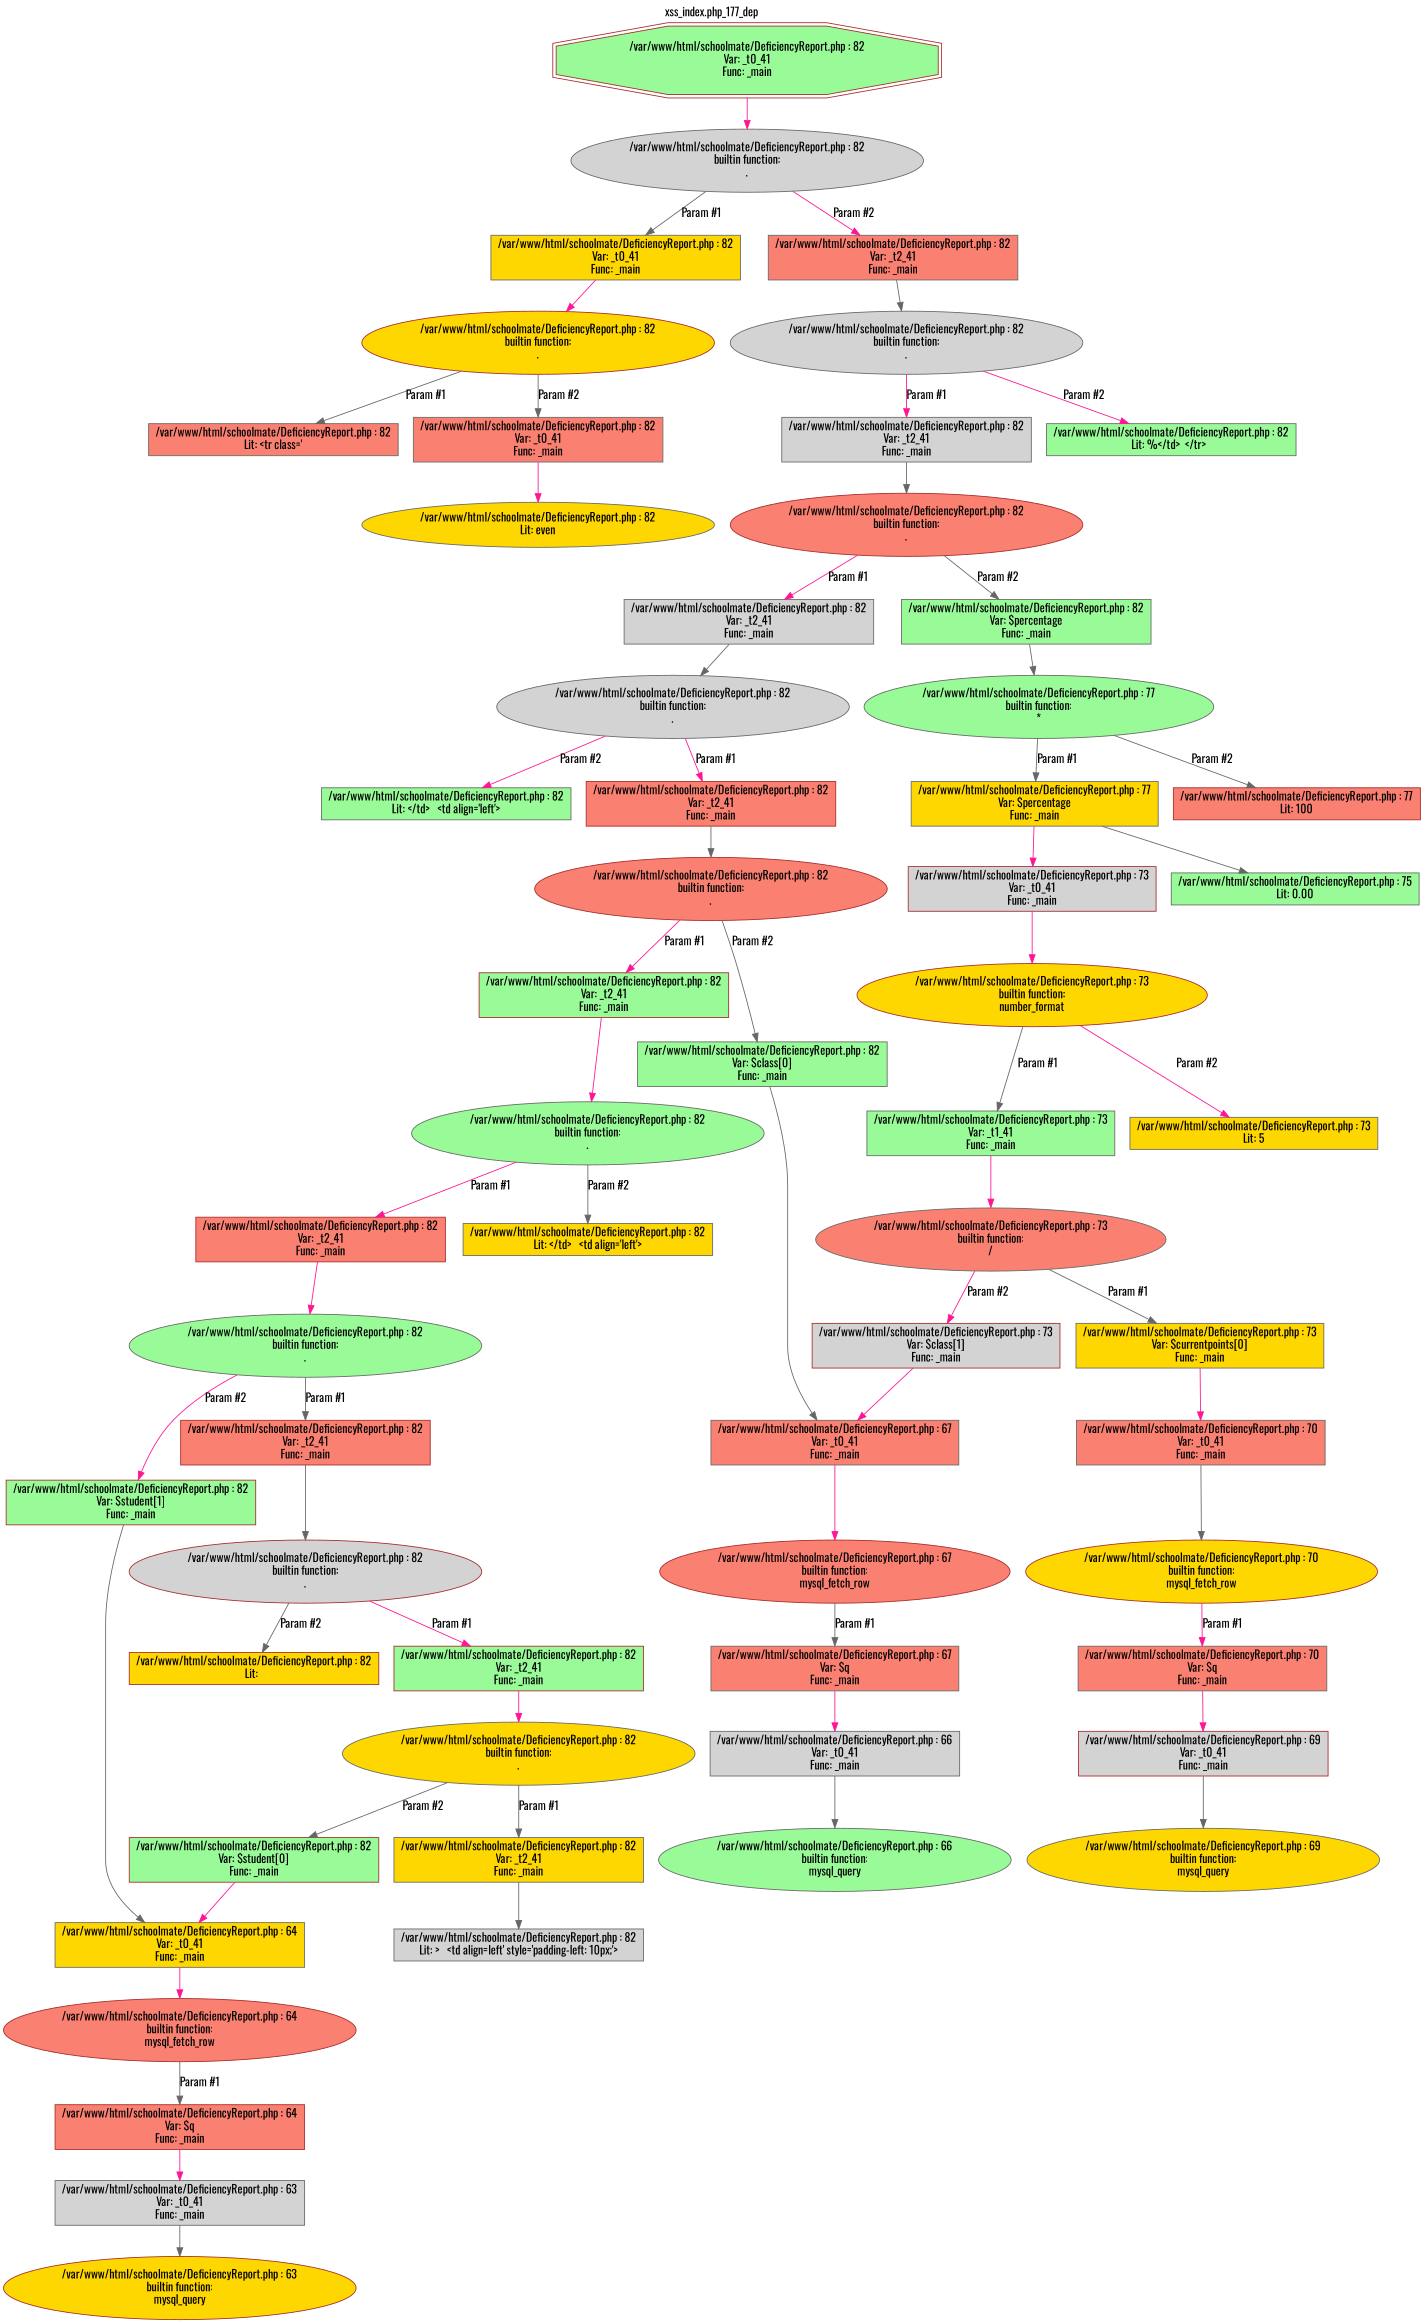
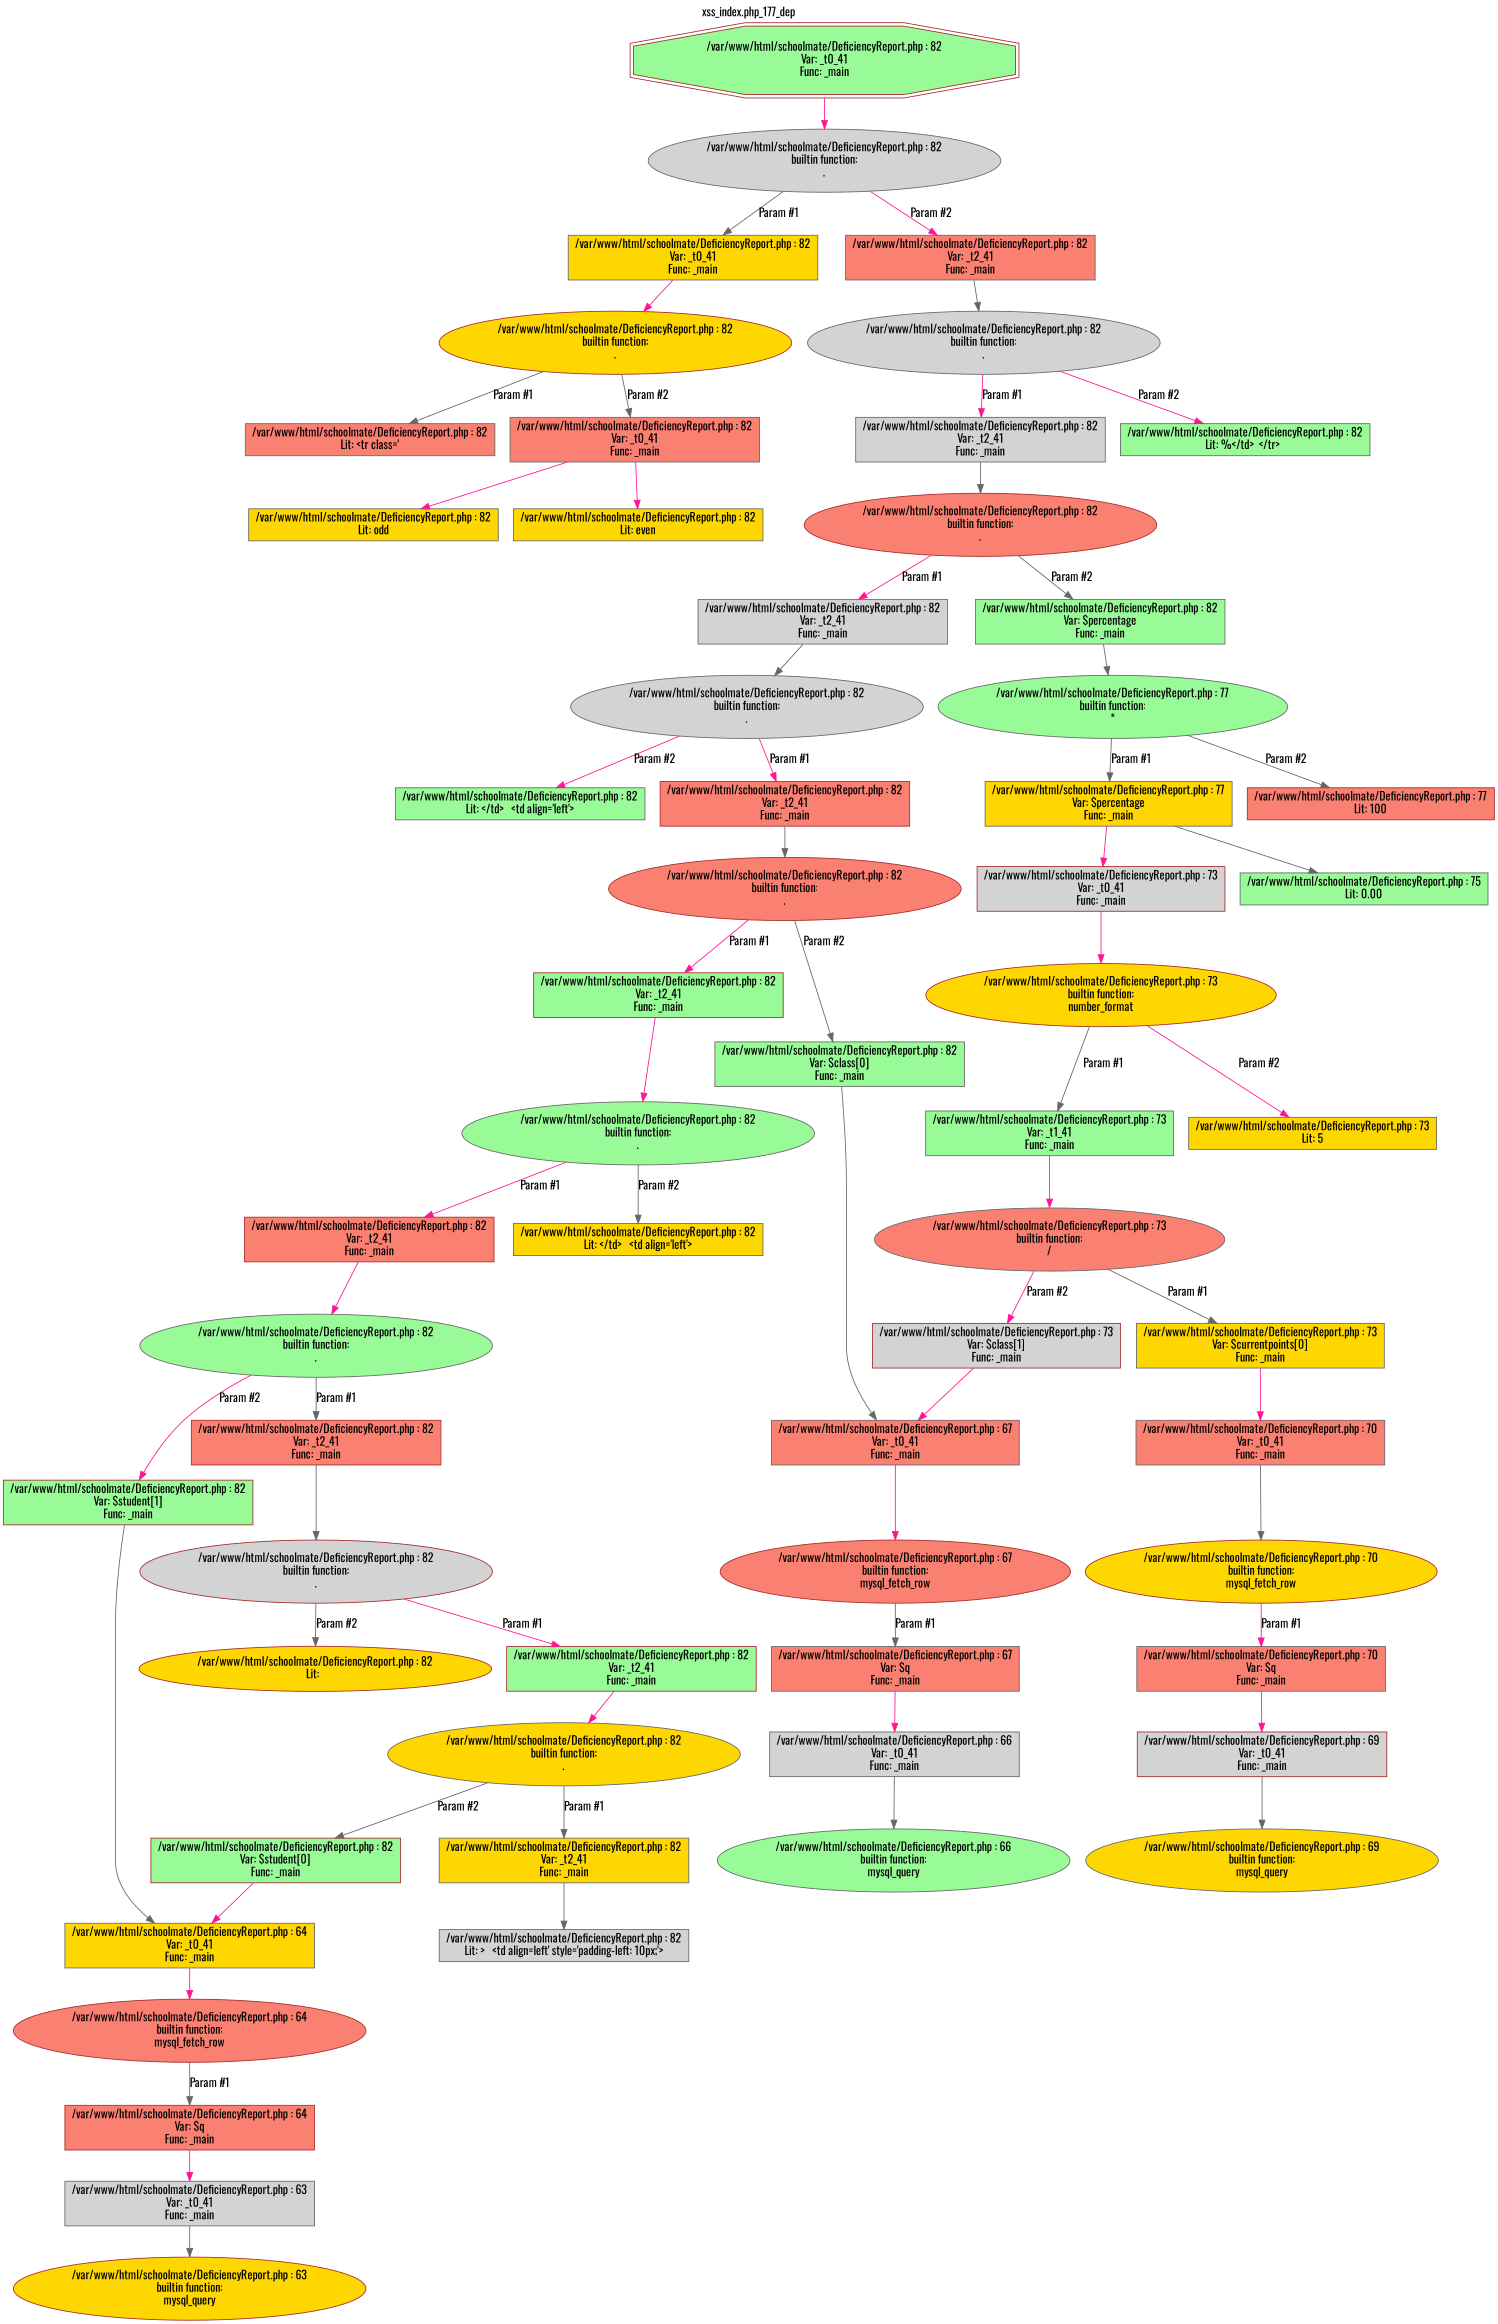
none -> (373, 525)
(538, 525) -> (638, 525)
(254, 1669) -> (315, 1669)
